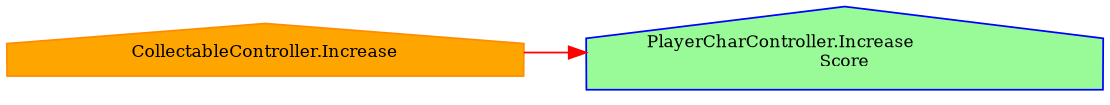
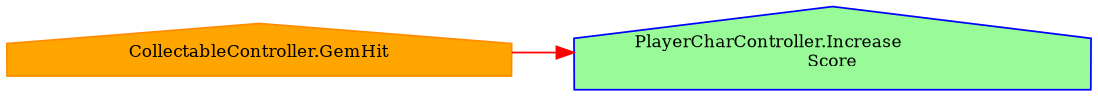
(265, 53) -> (259, 53)
